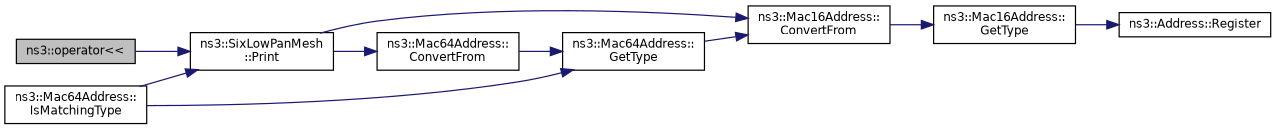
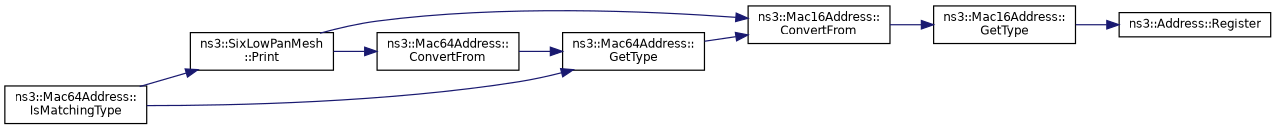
(76, 51) -> none
